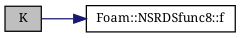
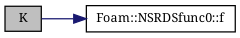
(161, 19) -> (161, 19)
